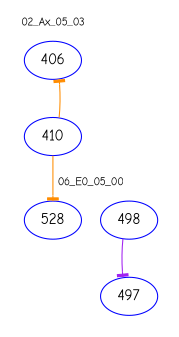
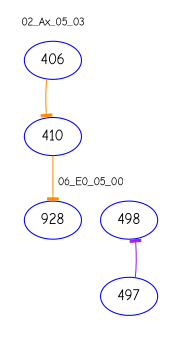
(60, 101) -> (46, 96)
(53, 220) -> (53, 220)
(122, 255) -> (136, 261)
